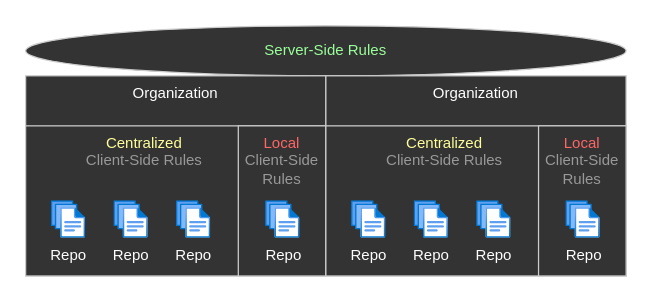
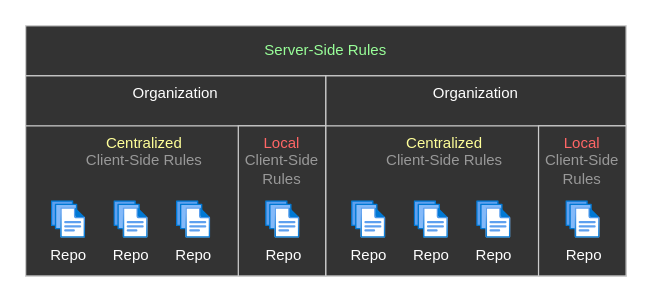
(326, 51) -> (326, 51)
